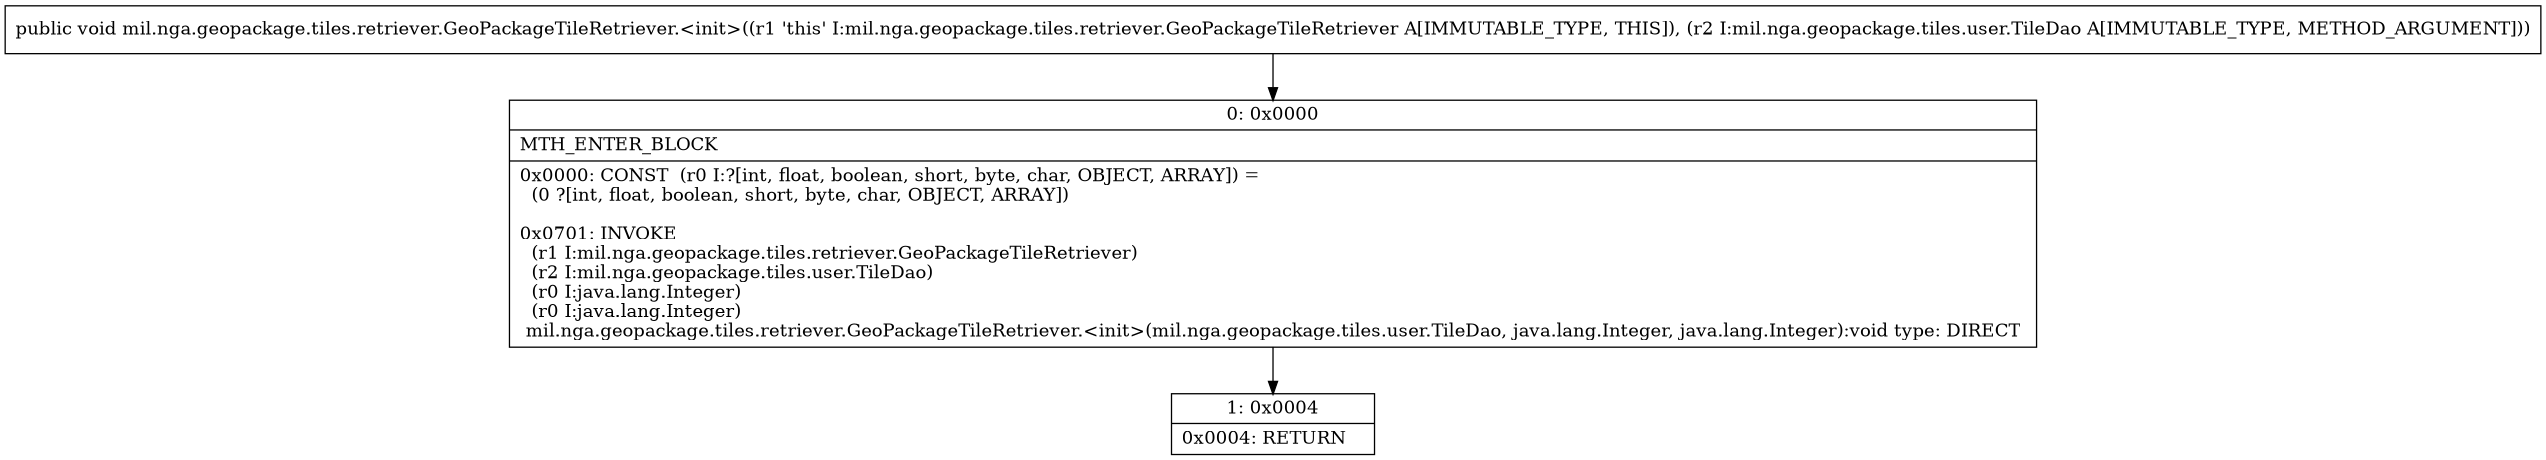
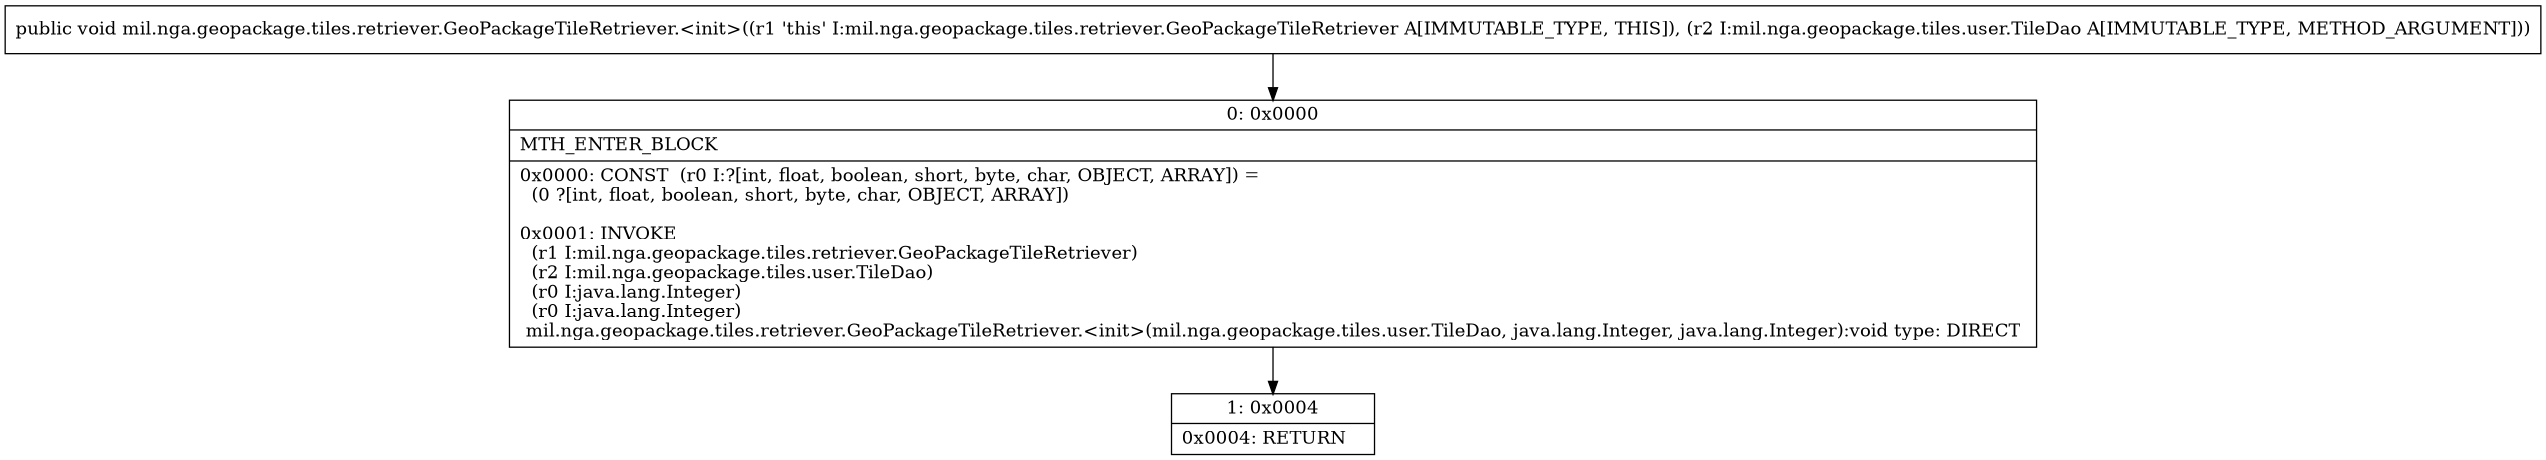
(605, 234) -> (605, 234)
